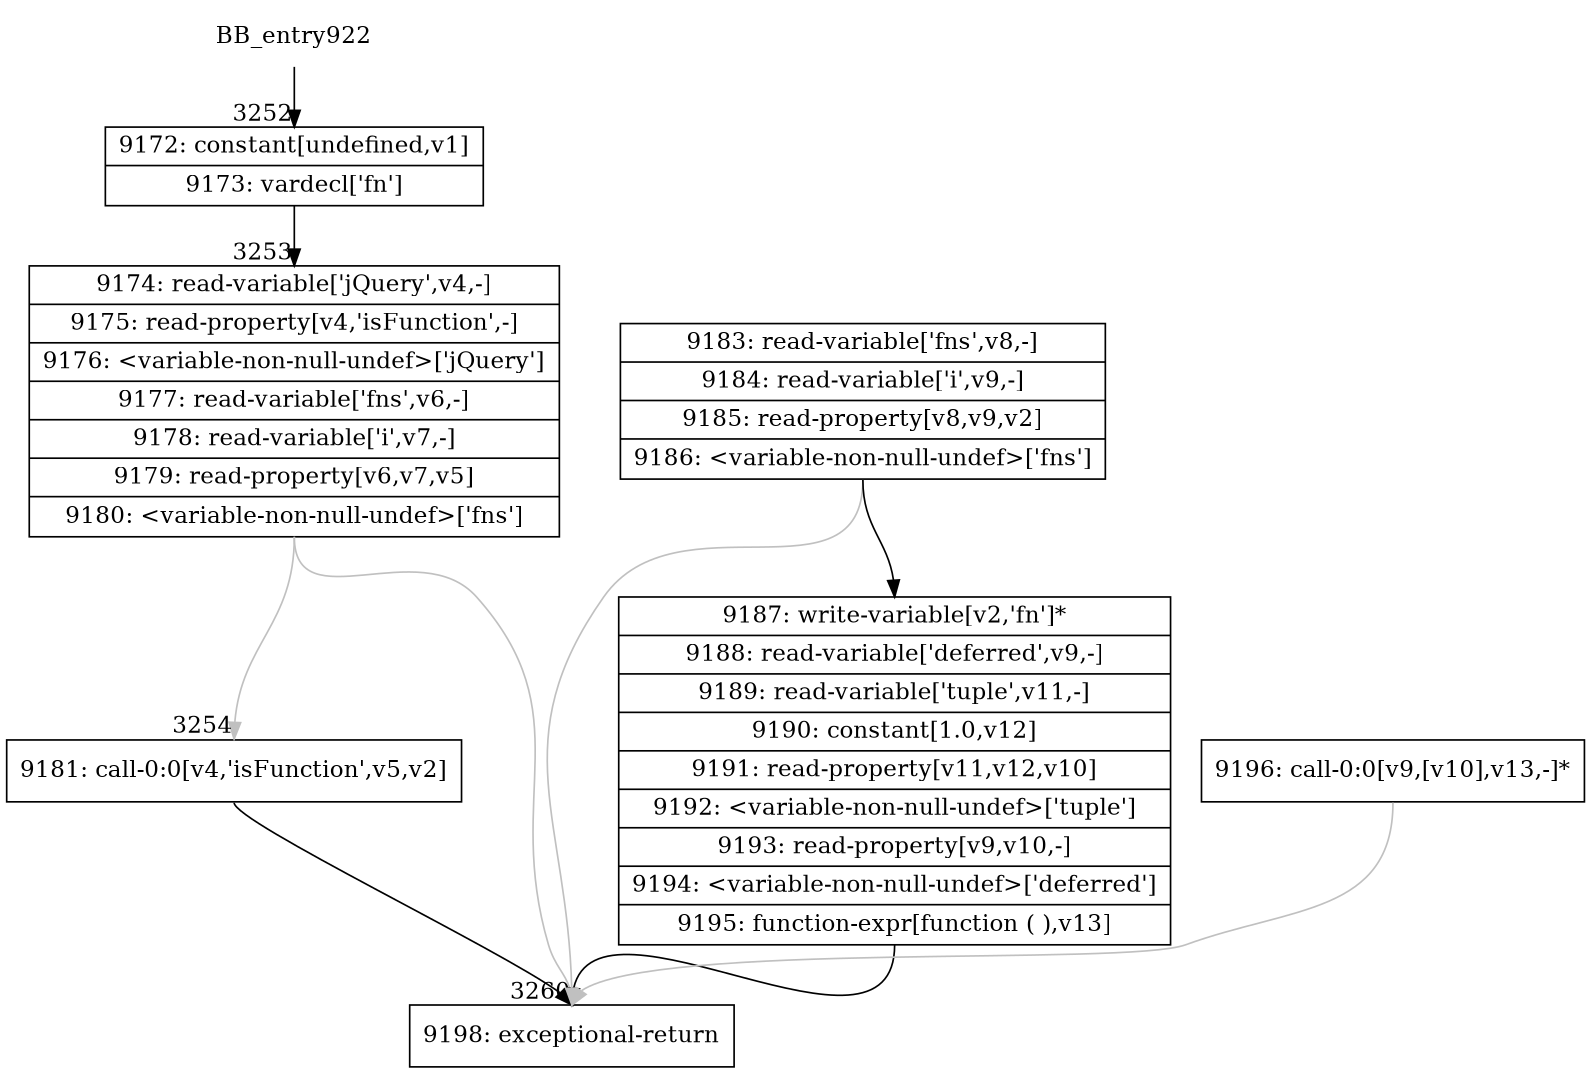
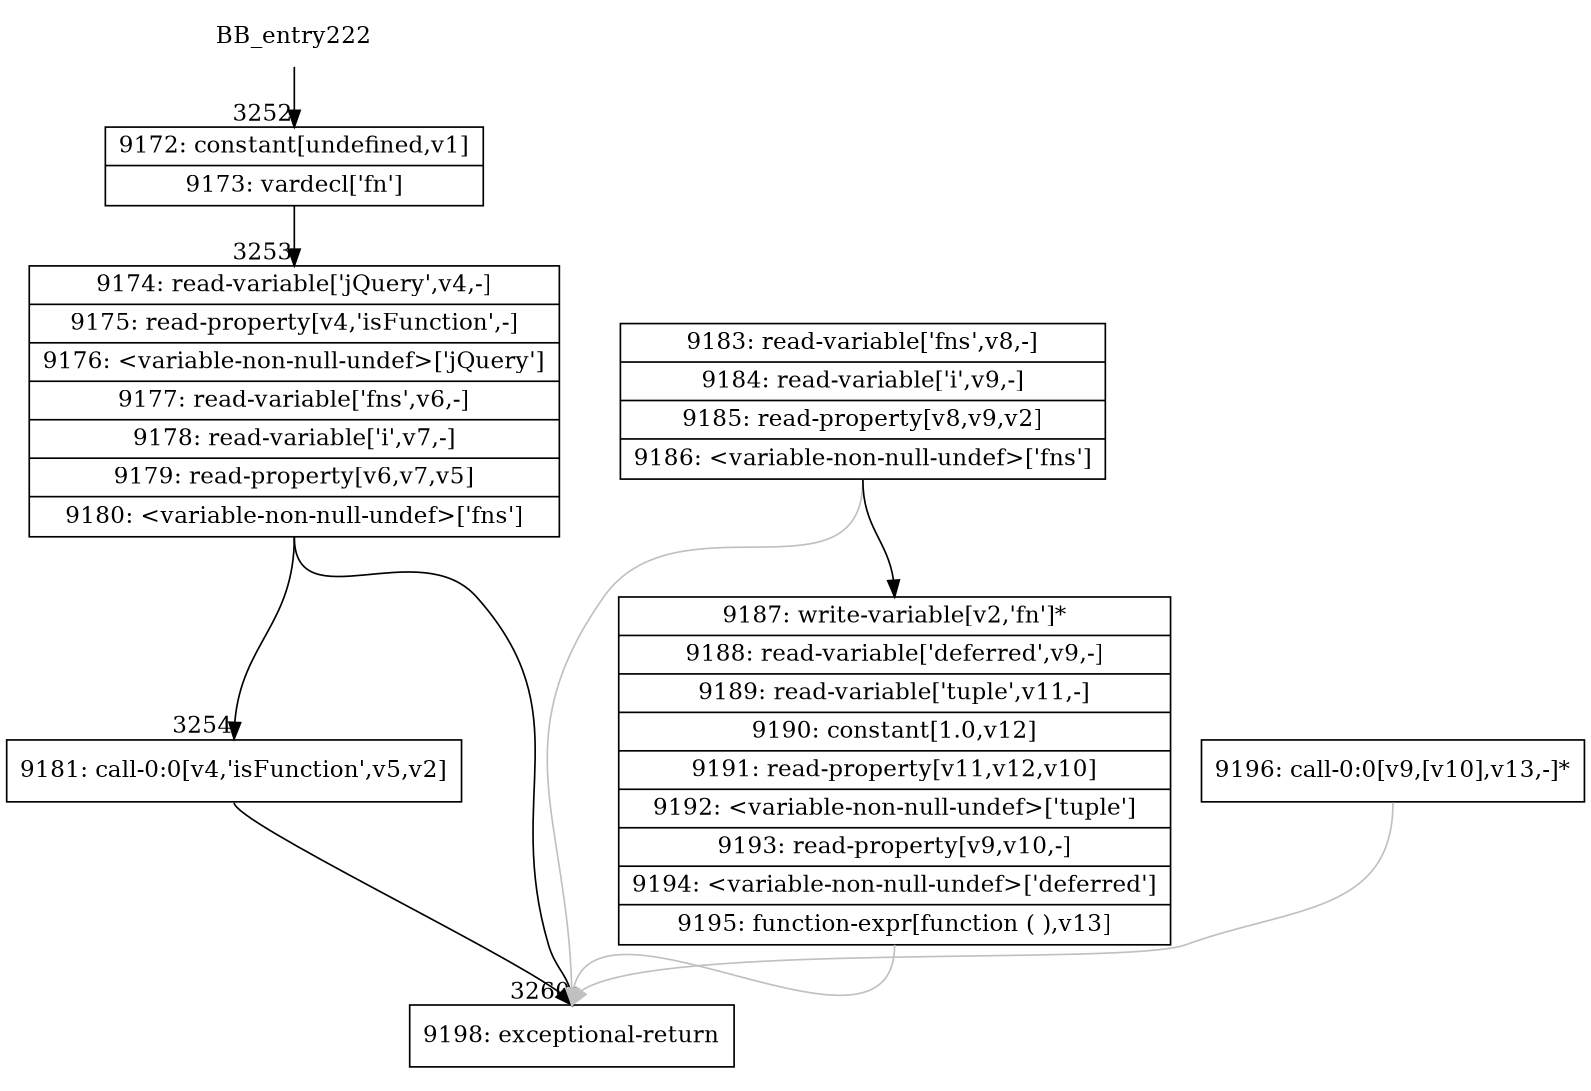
(294, 37) -> (294, 37)
(268, 630) -> (268, 630)
(526, 683) -> (526, 683)
(741, 977) -> (741, 977)
